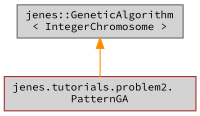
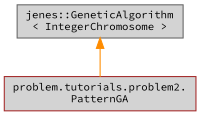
(100, 94) -> (100, 94)
